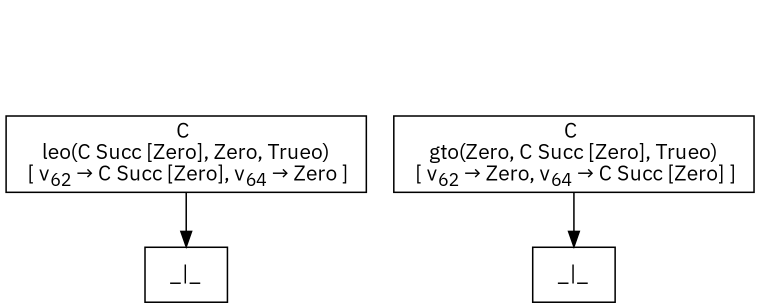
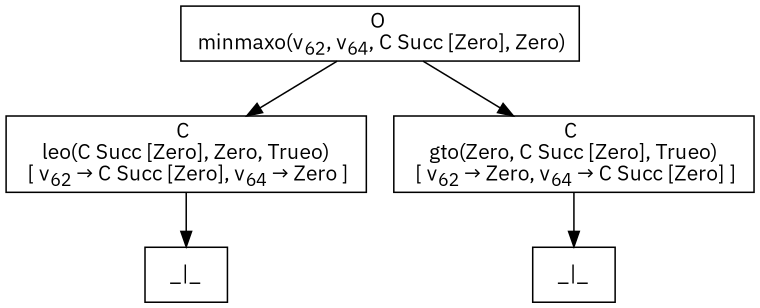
none -> (380, 34)
